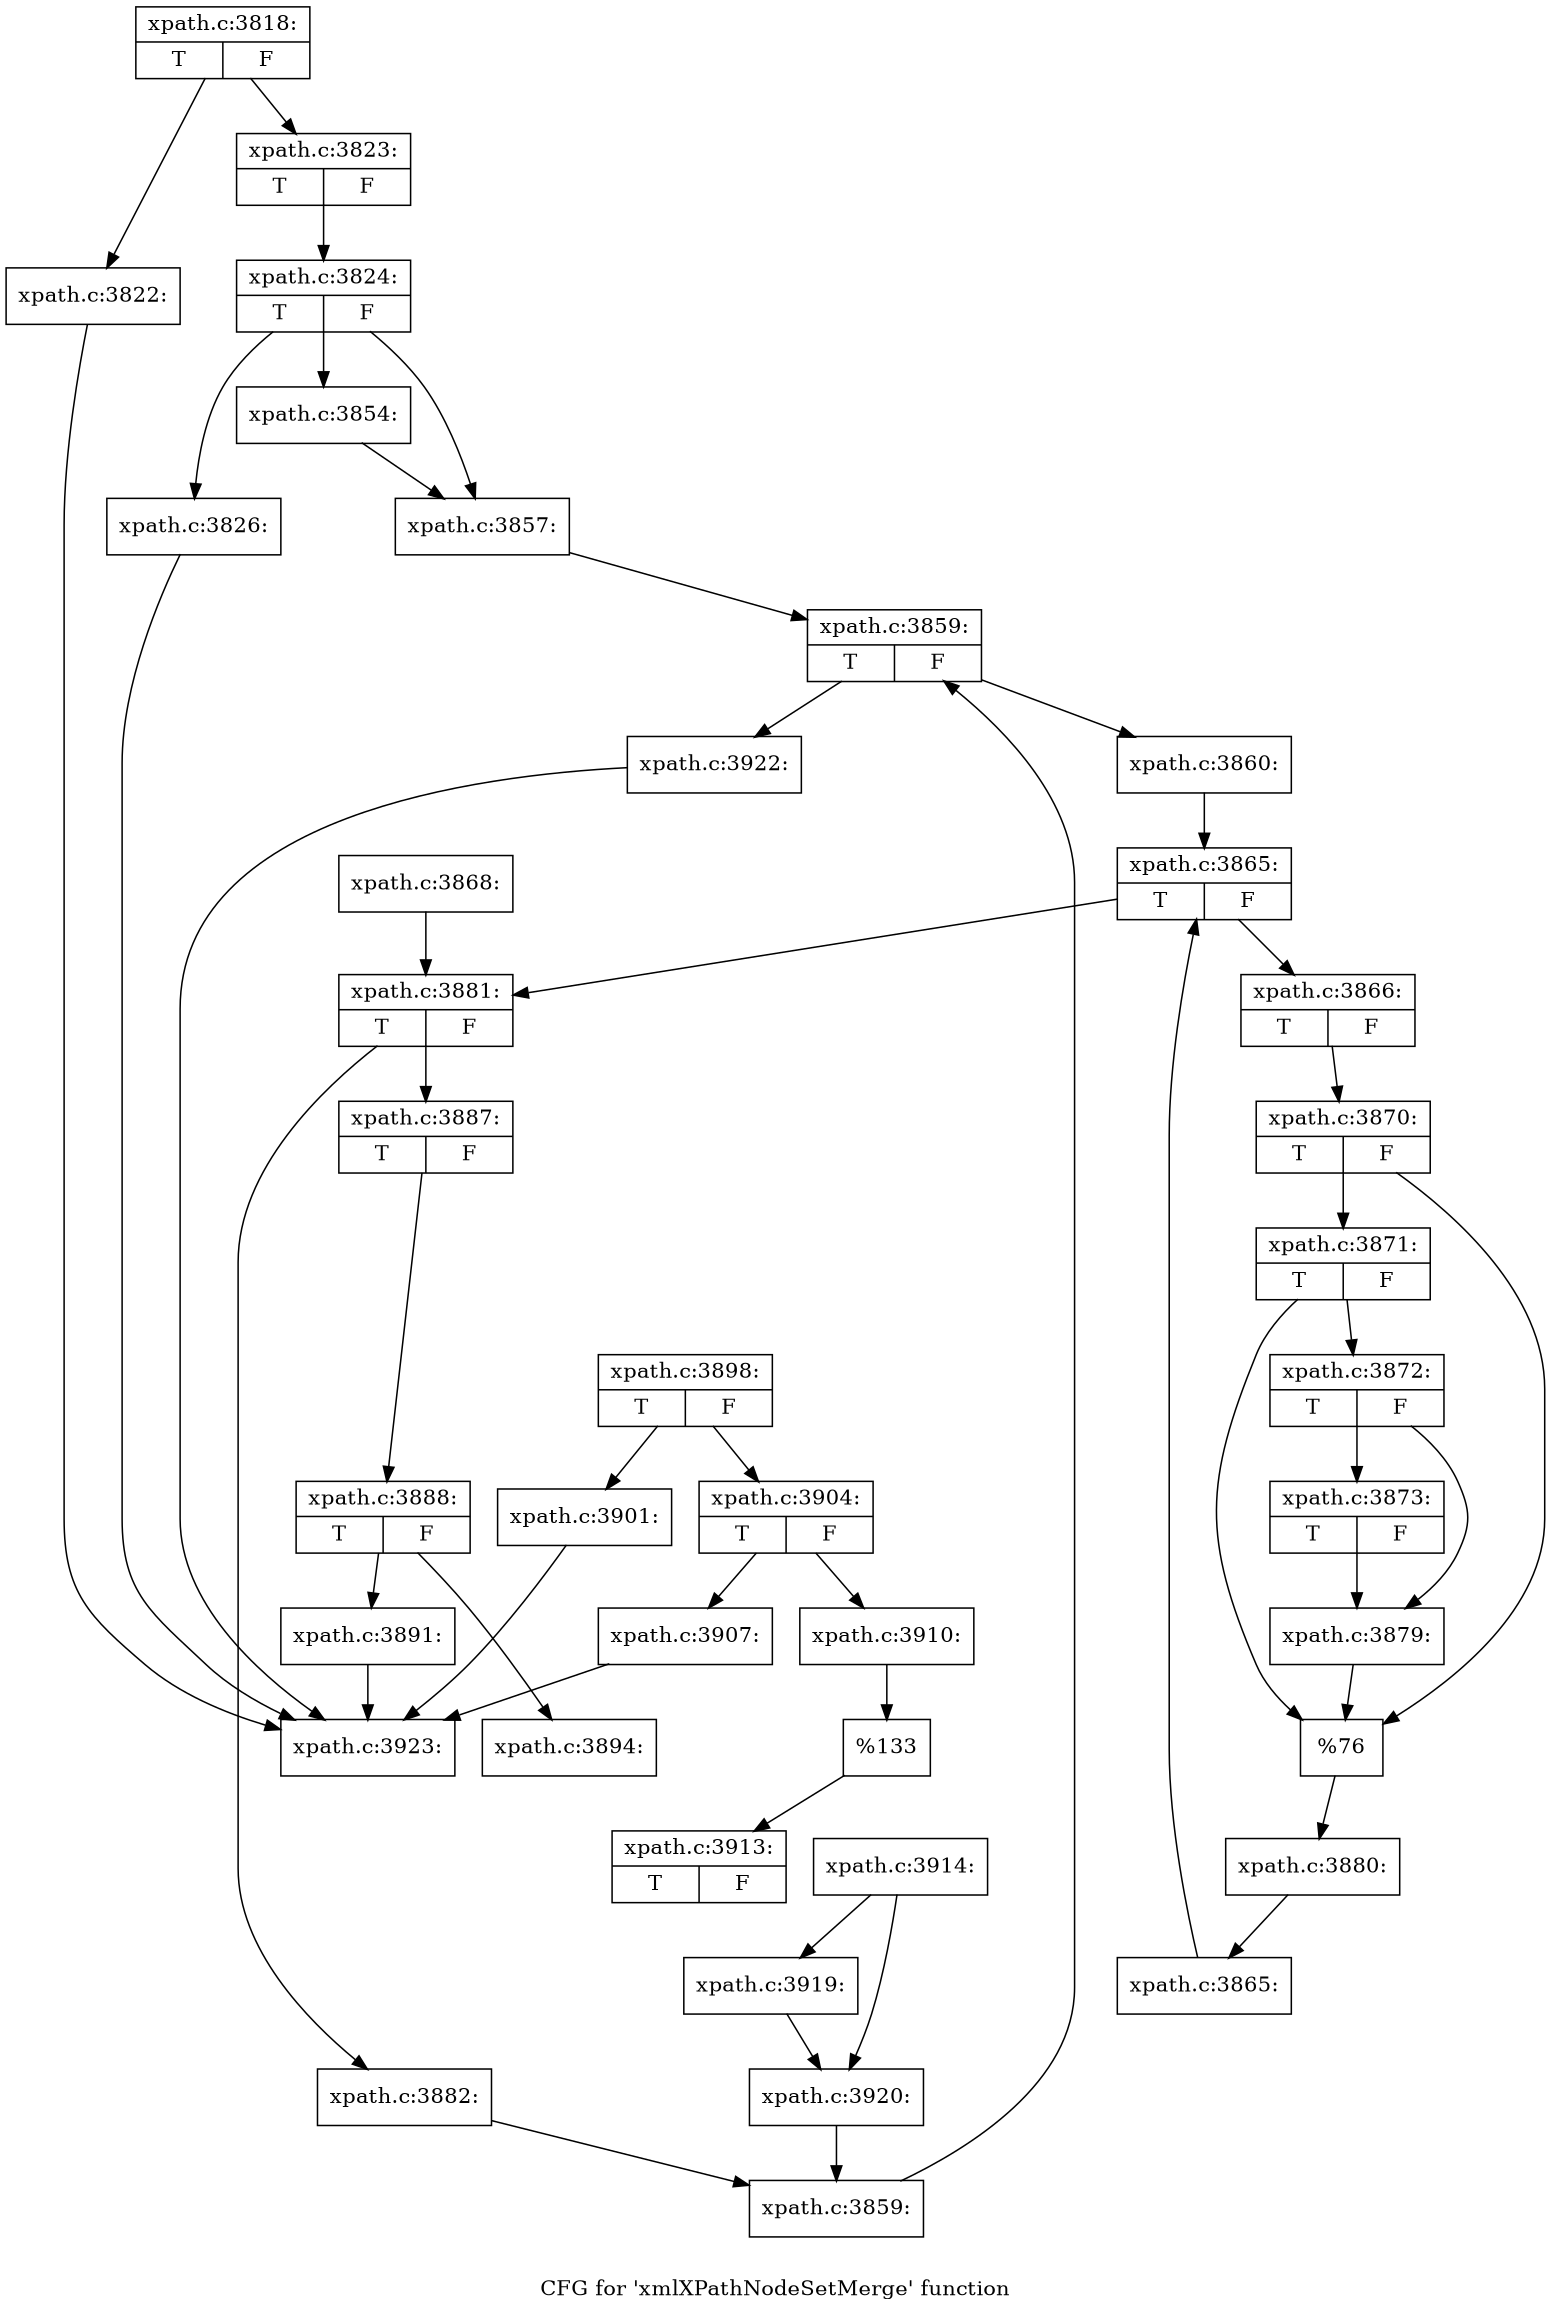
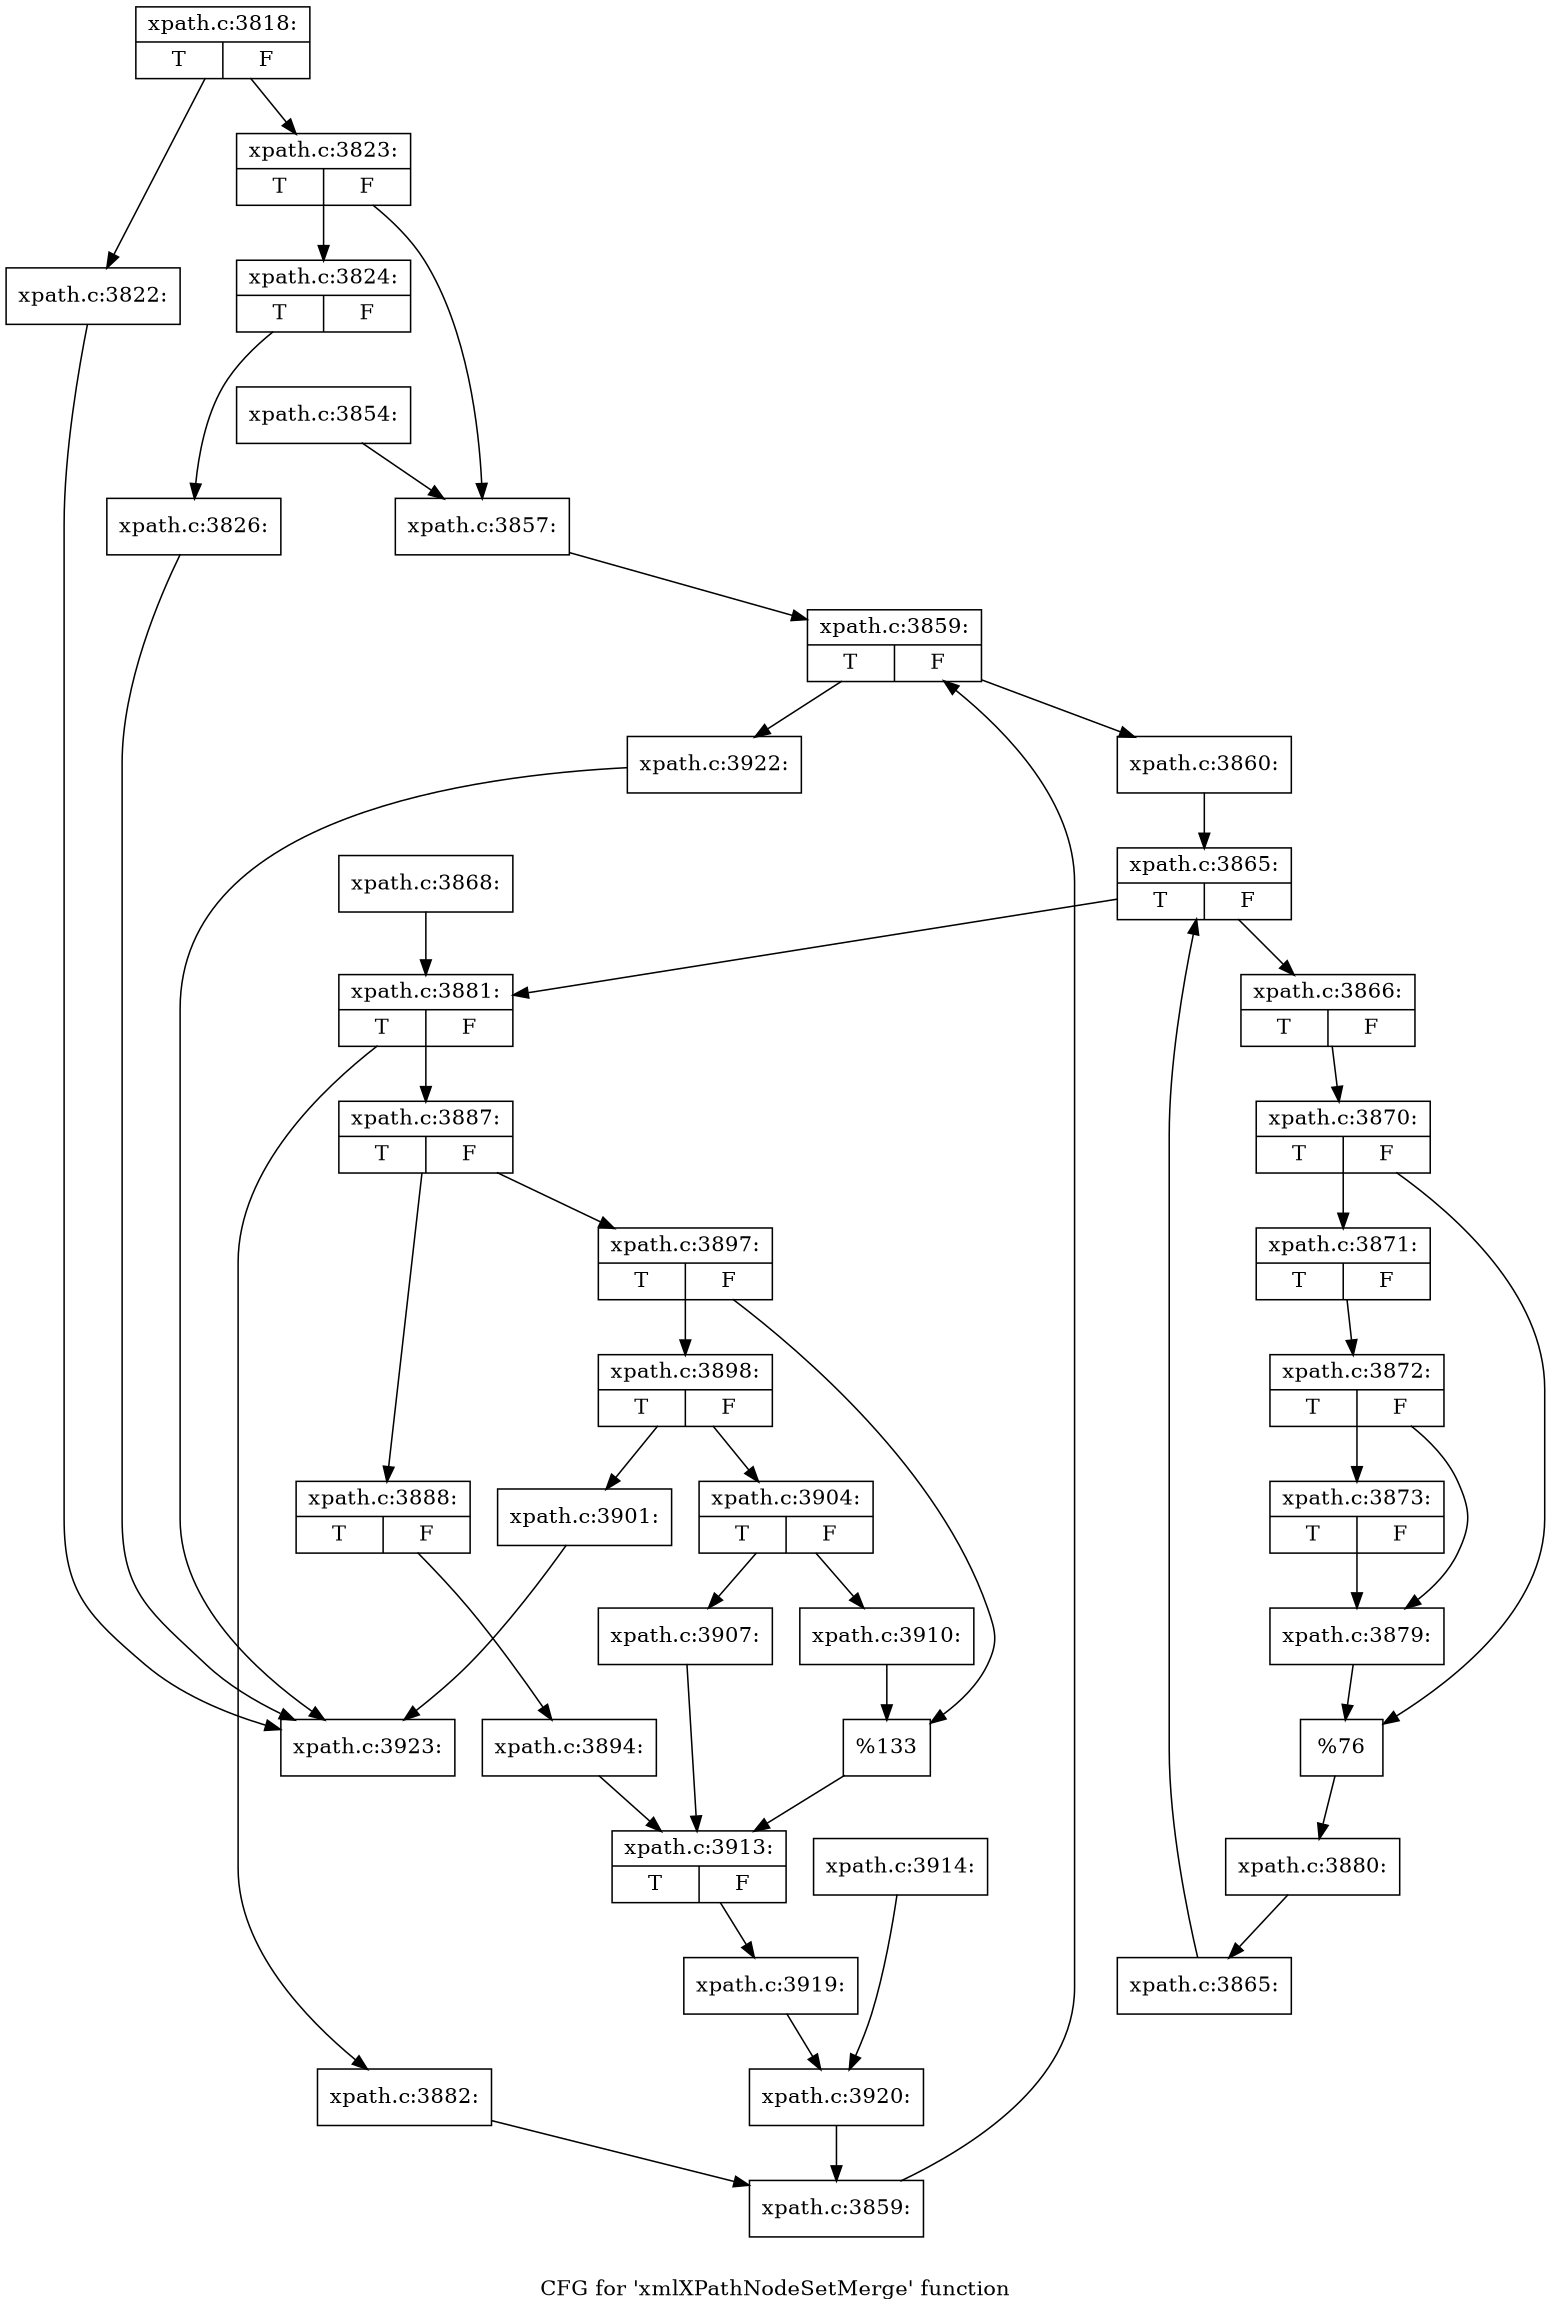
(324, 352) -> none
(433, 399) -> (456, 332)
none -> (685, 1264)
(1217, 1503) -> none
(368, 1636) -> none
(542, 1687) -> (692, 1740)
none -> (624, 1798)
(841, 1921) -> (733, 1924)
